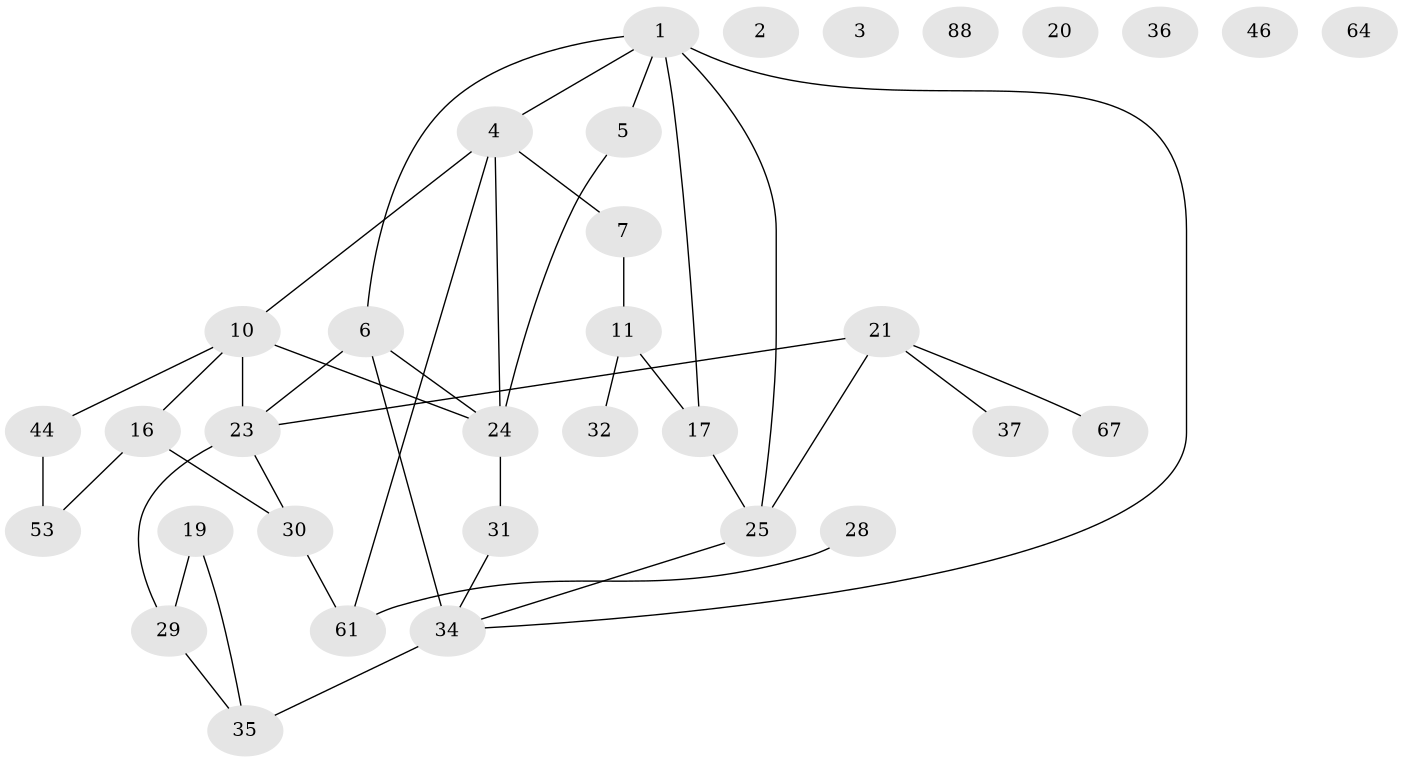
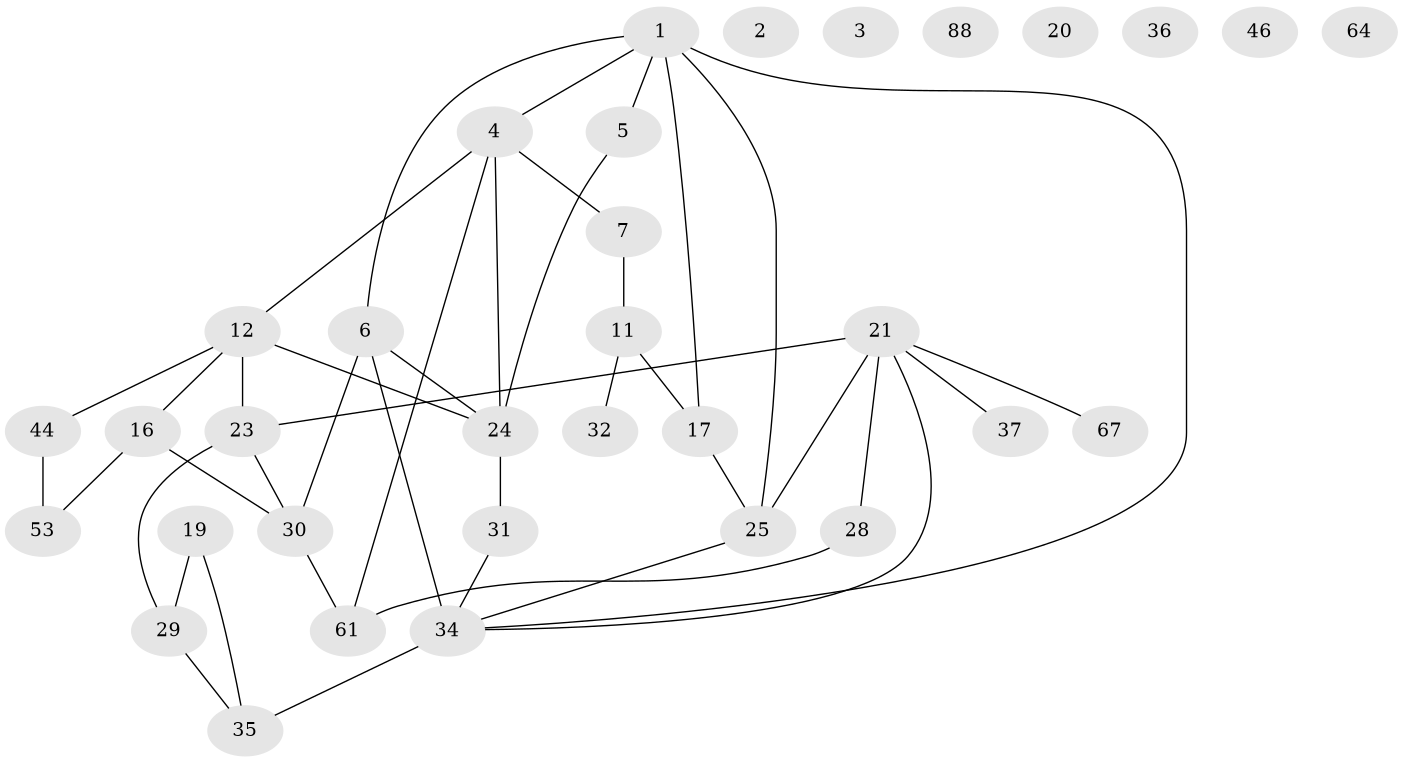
(243, 332) -> (243, 332)
(304, 381) -> (331, 431)
none -> (870, 431)
none -> (883, 574)
